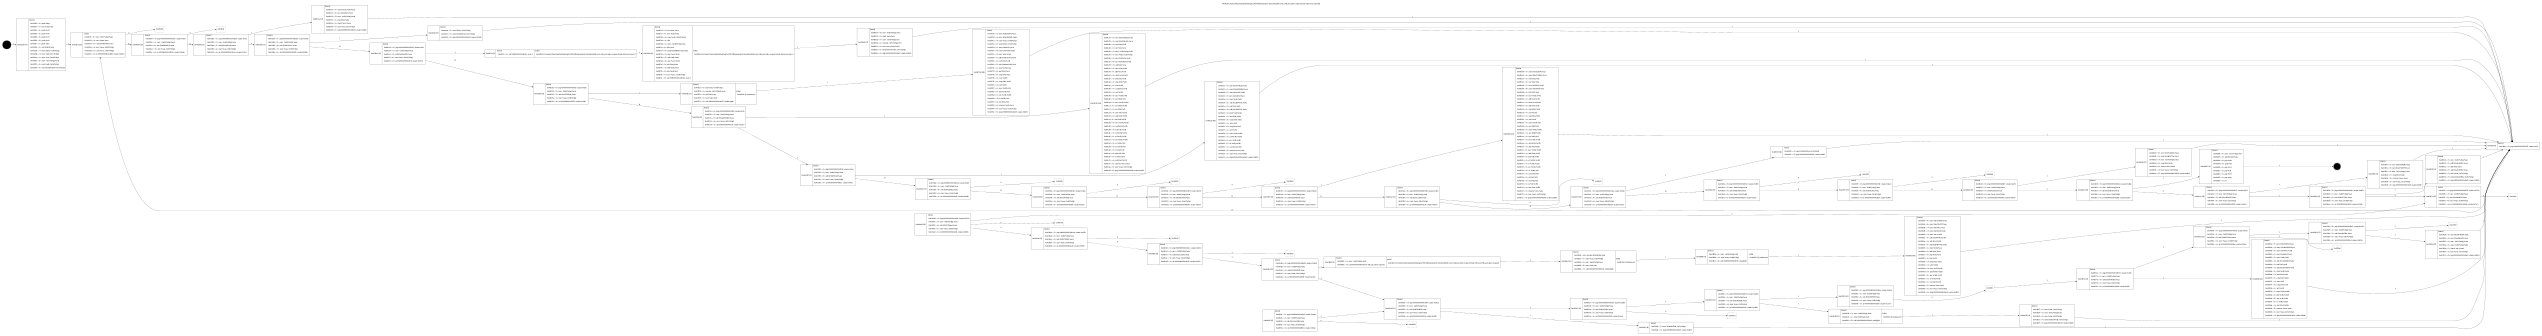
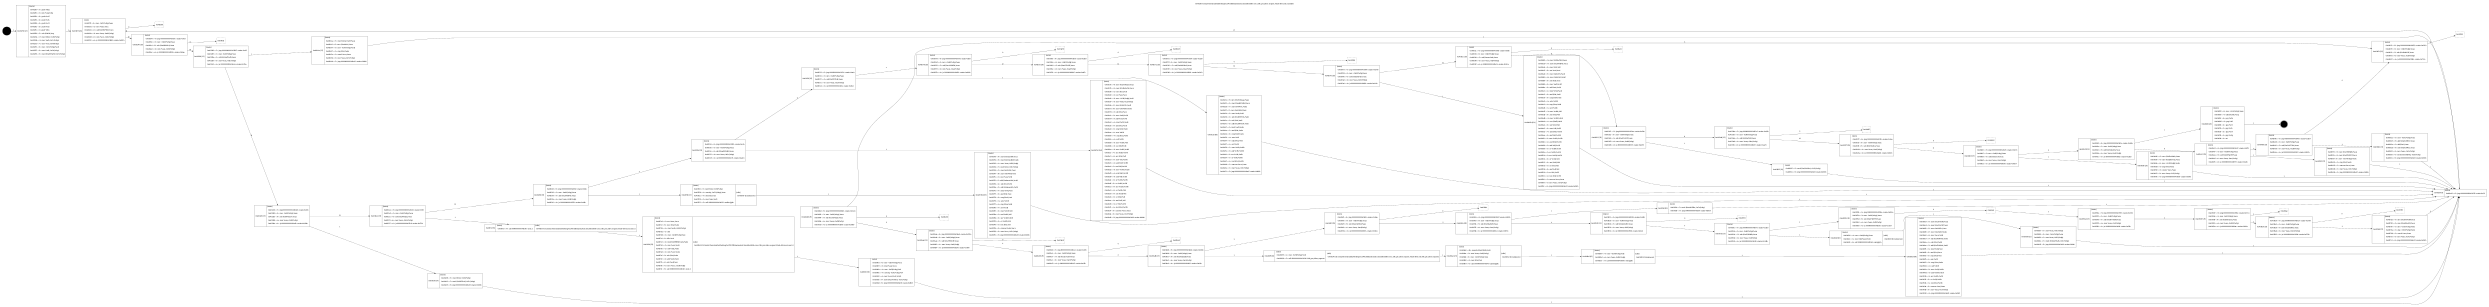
(2279, 279) -> none
(1351, 289) -> (1264, 240)
